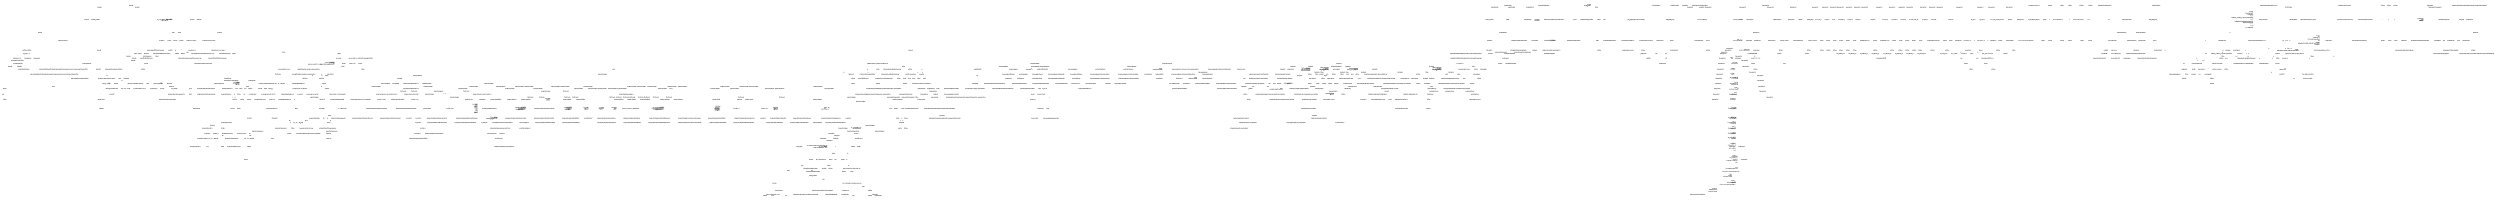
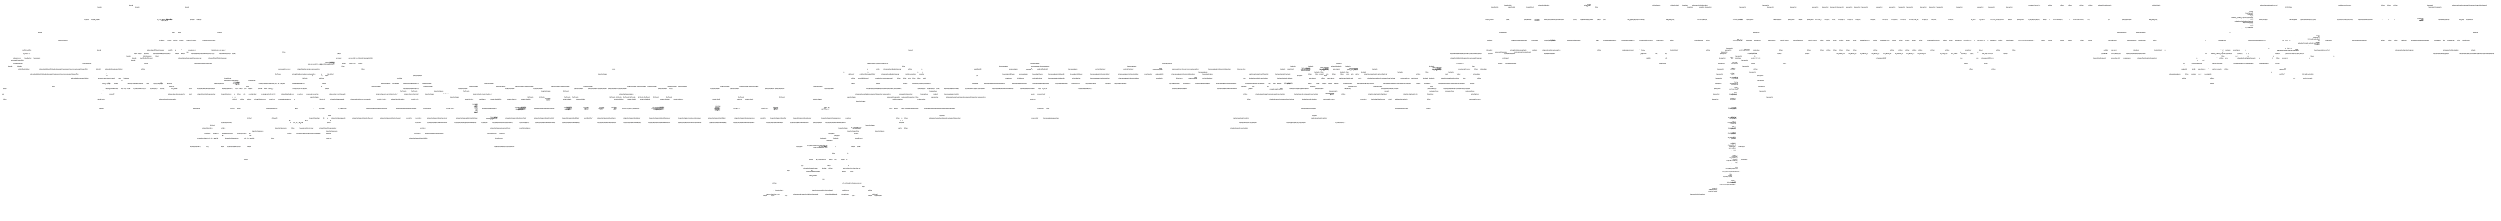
none -> (172, 6)
